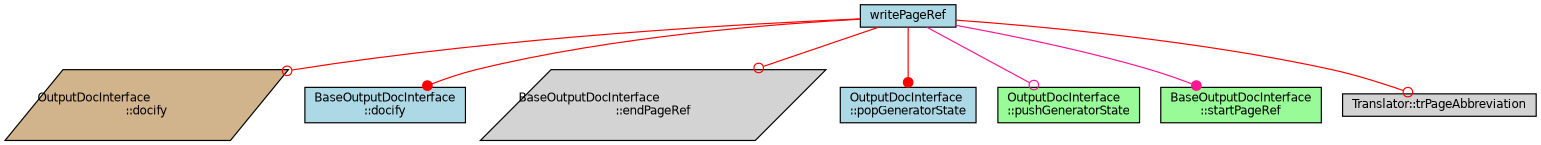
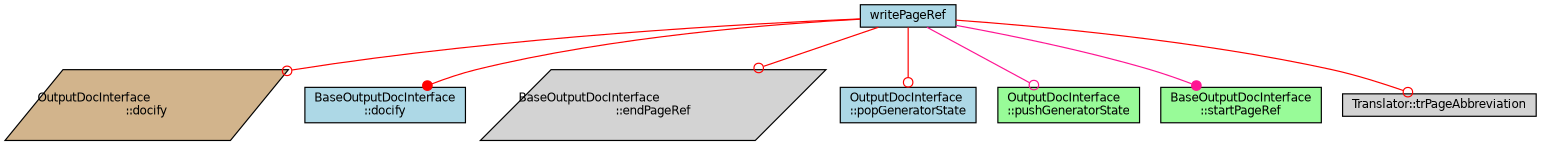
(908, 52) -> (908, 52)
